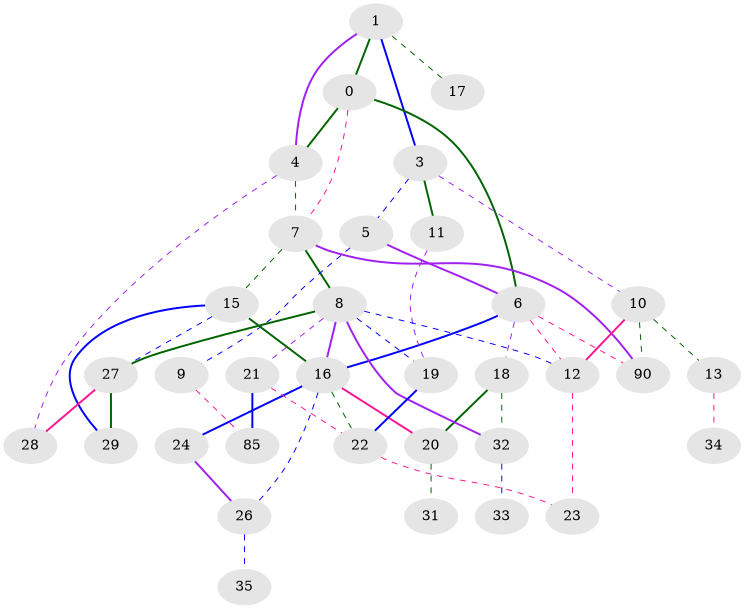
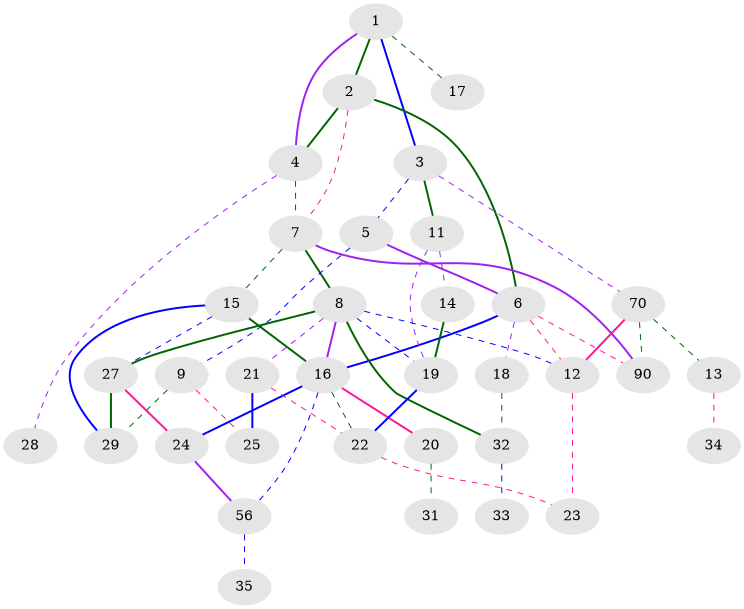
(350, 92) -> (350, 92)
none -> (448, 304)
(638, 304) -> (638, 304)
(399, 395) -> (399, 395)
none -> (151, 406)
(467, 410) -> none
(71, 411) -> (142, 406)
(252, 446) -> (252, 446)
(245, 517) -> (245, 517)
